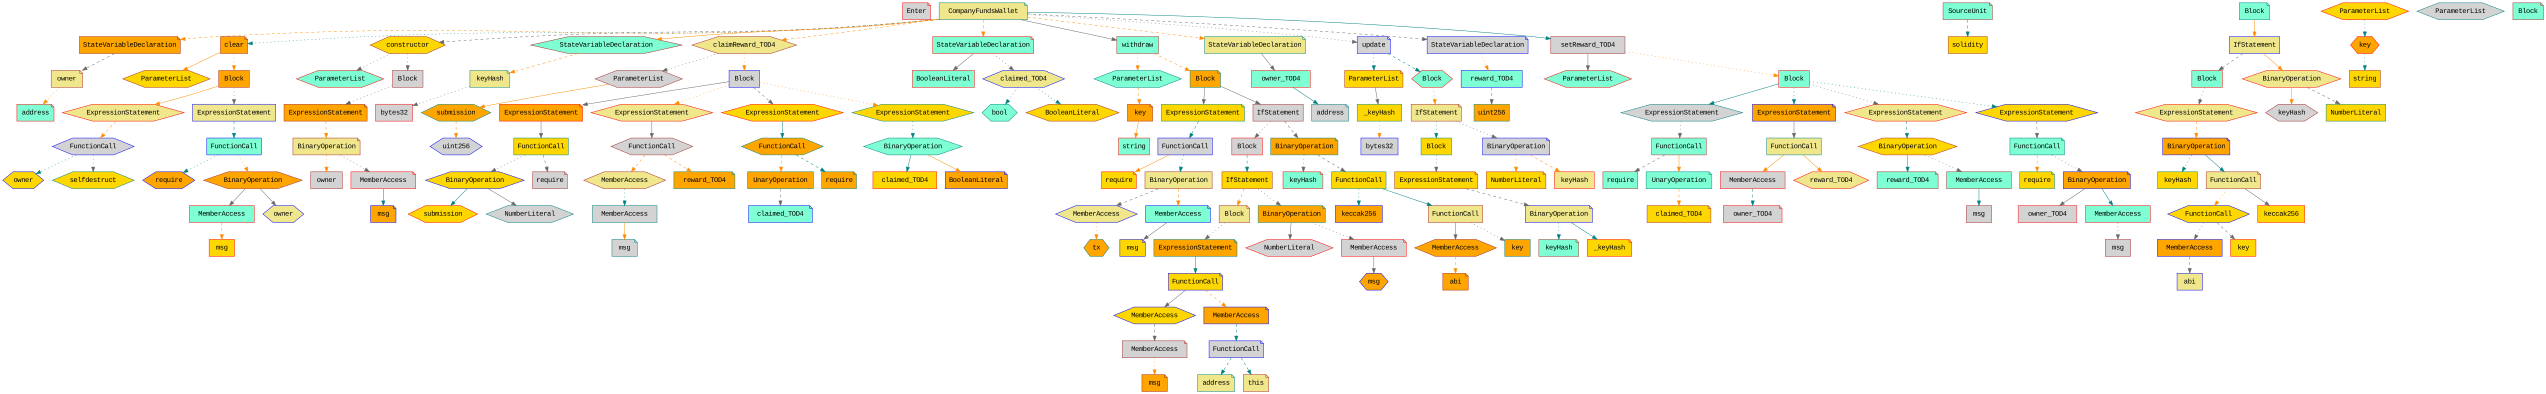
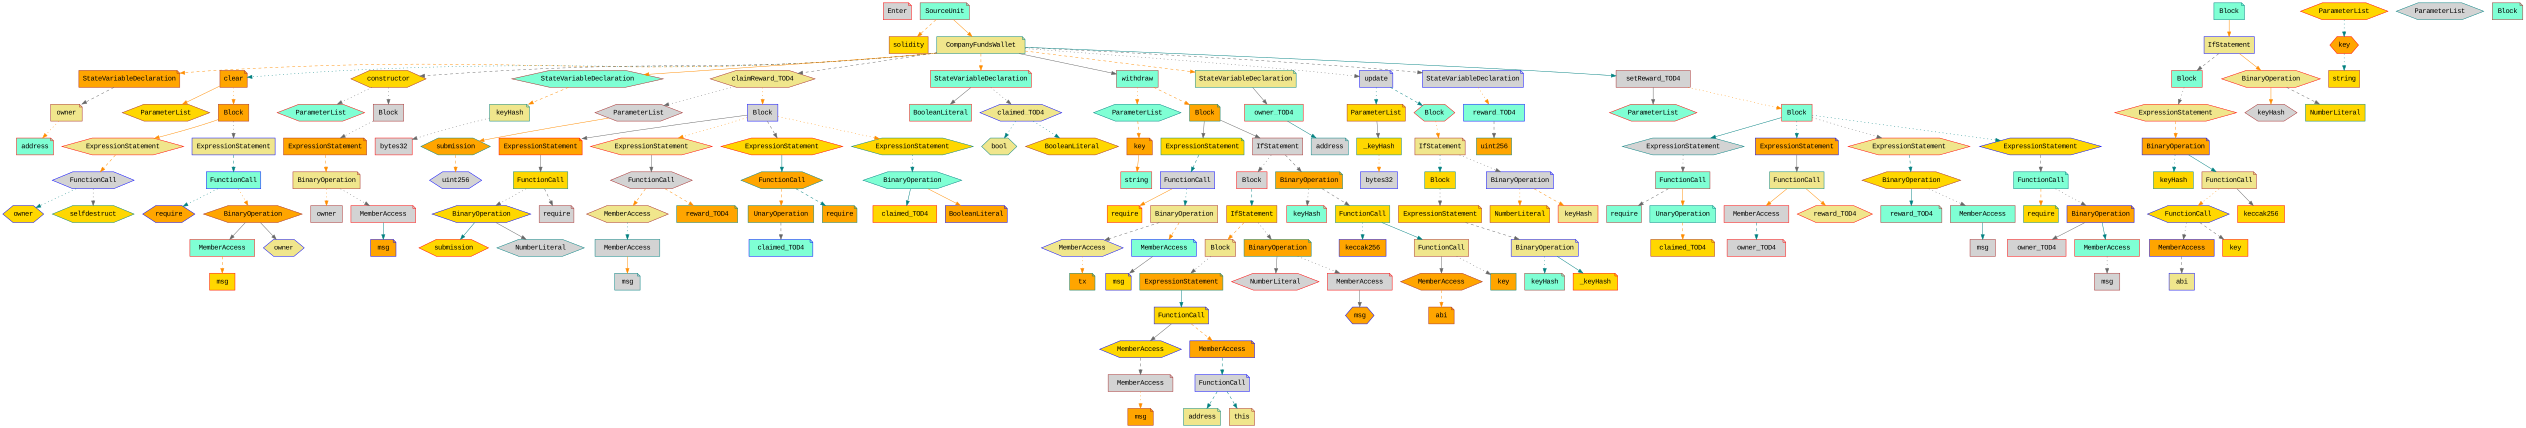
(1968, 26) -> (928, 27)
none -> (961, 27)
(863, 30) -> (870, 63)
(1000, 113) -> (999, 146)
(1096, 248) -> (1082, 282)
